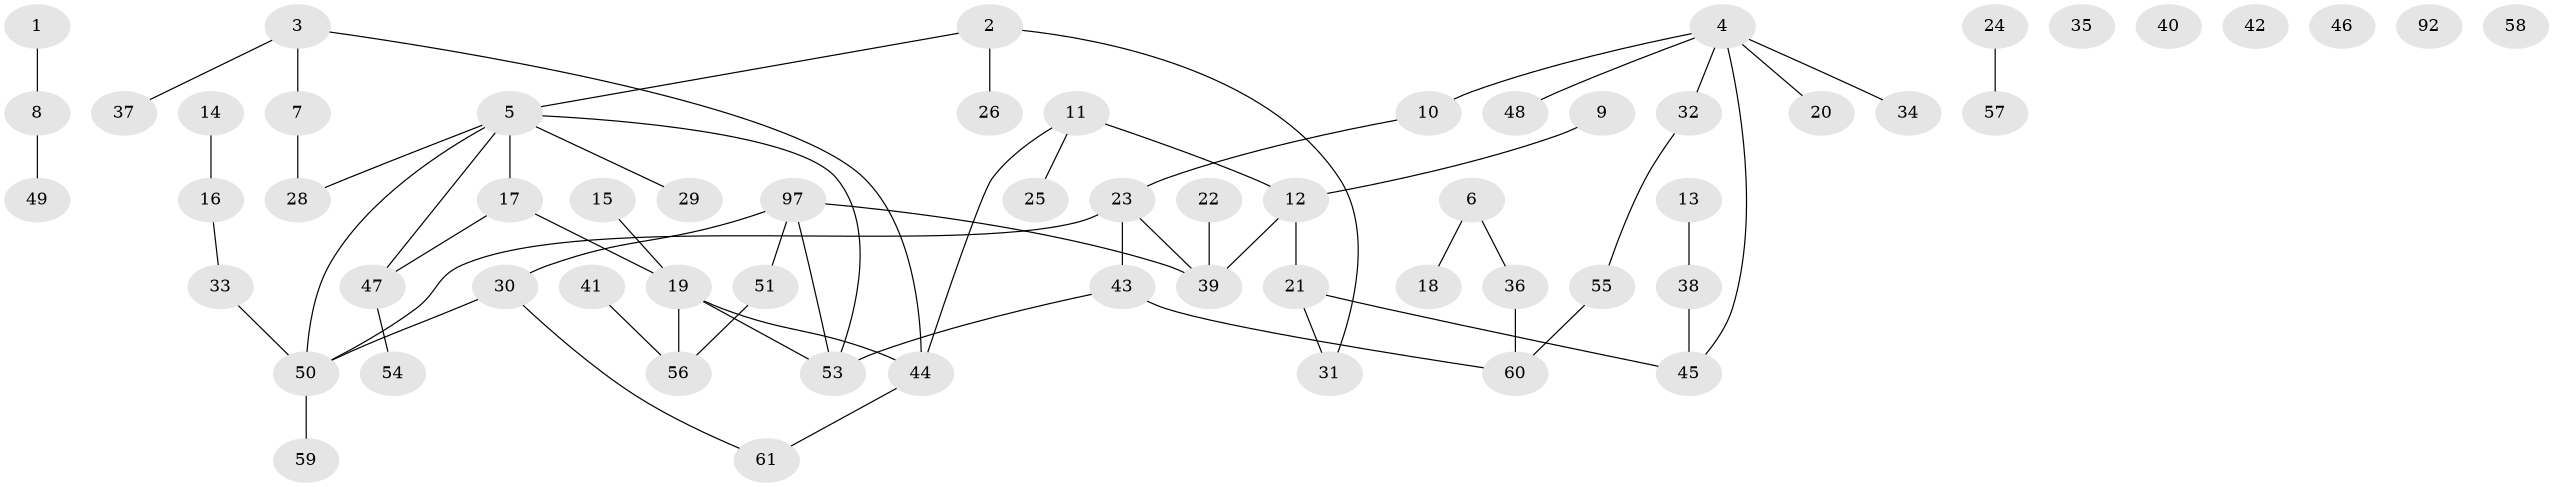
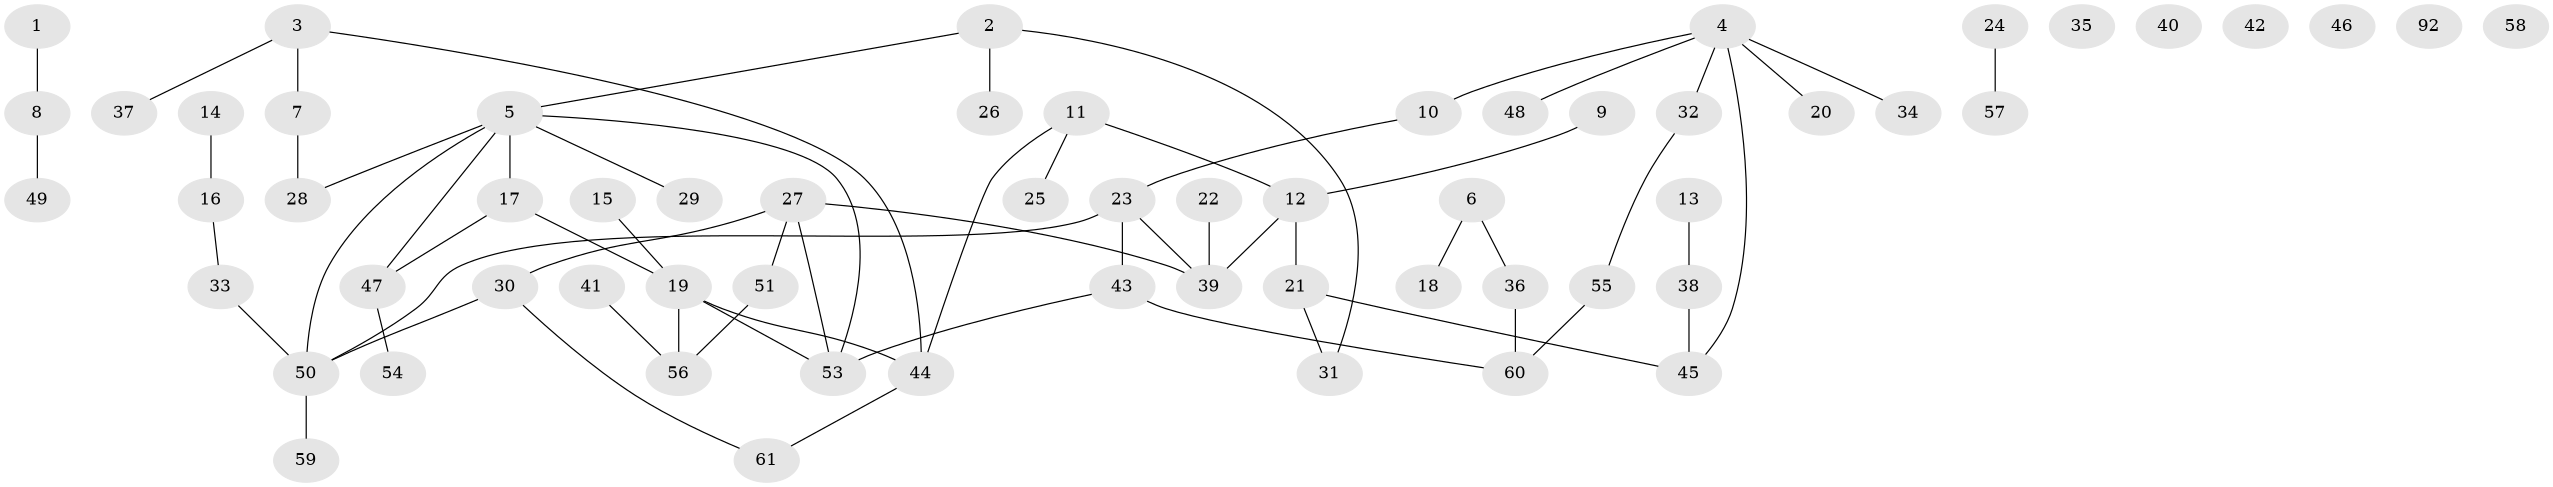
(793, 200) -> (793, 200)
